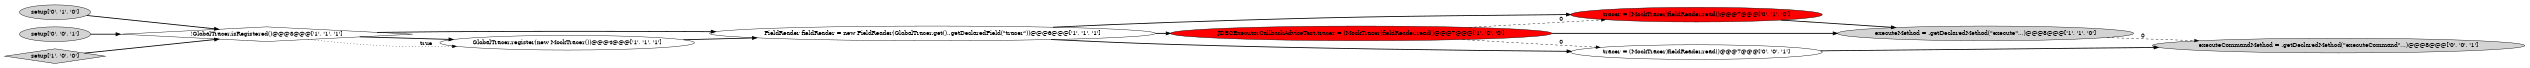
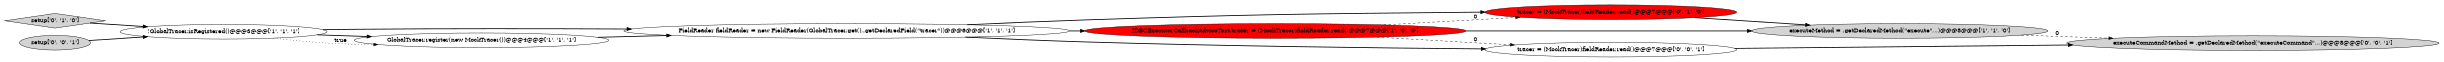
(55, 12) -> (55, 21)
(266, 34) -> (224, 32)
(55, 56) -> none
